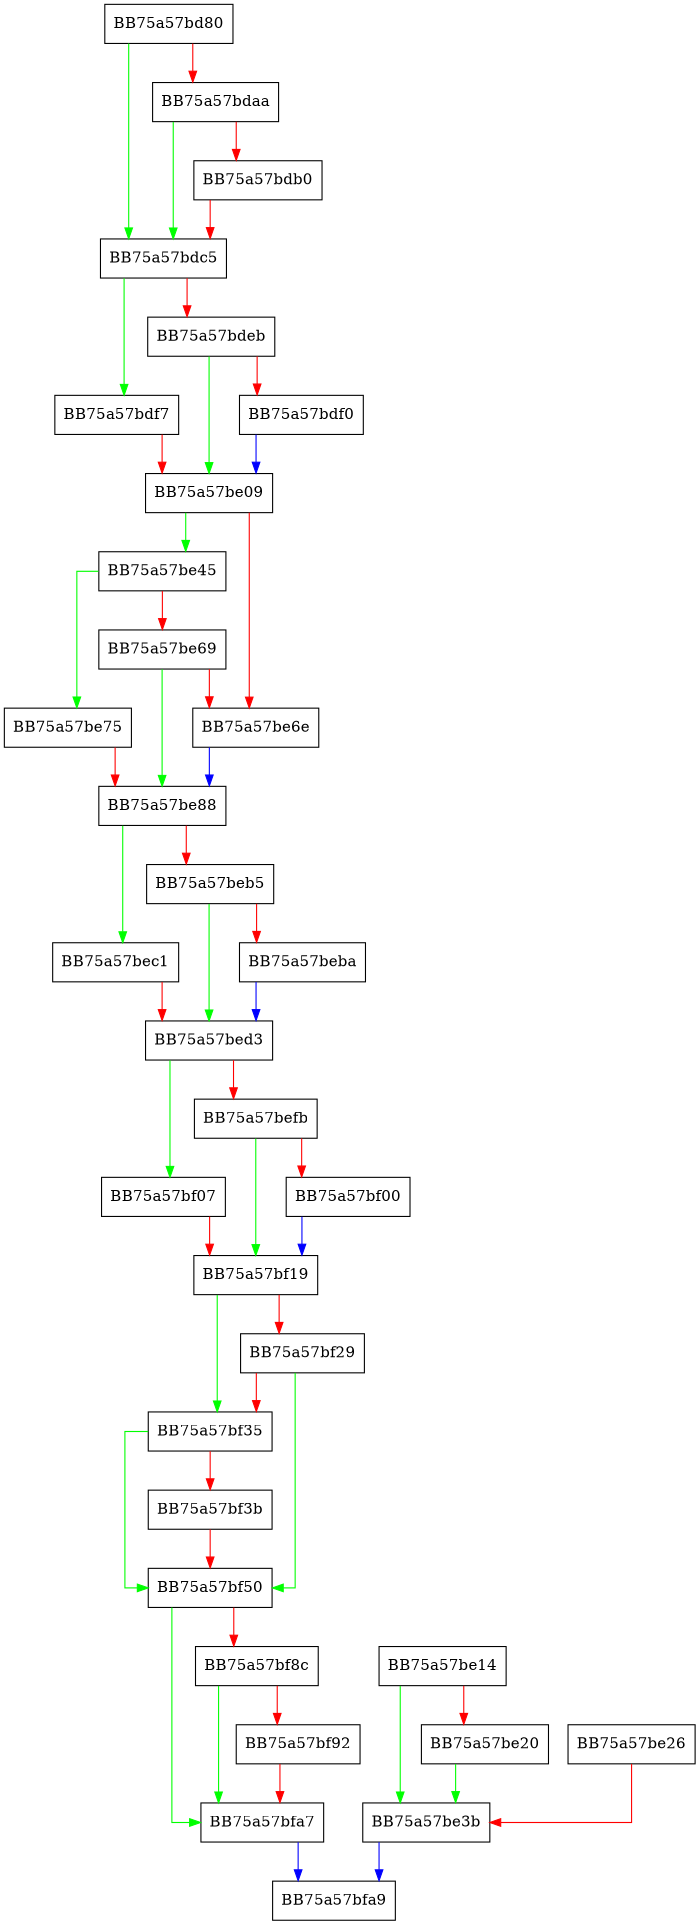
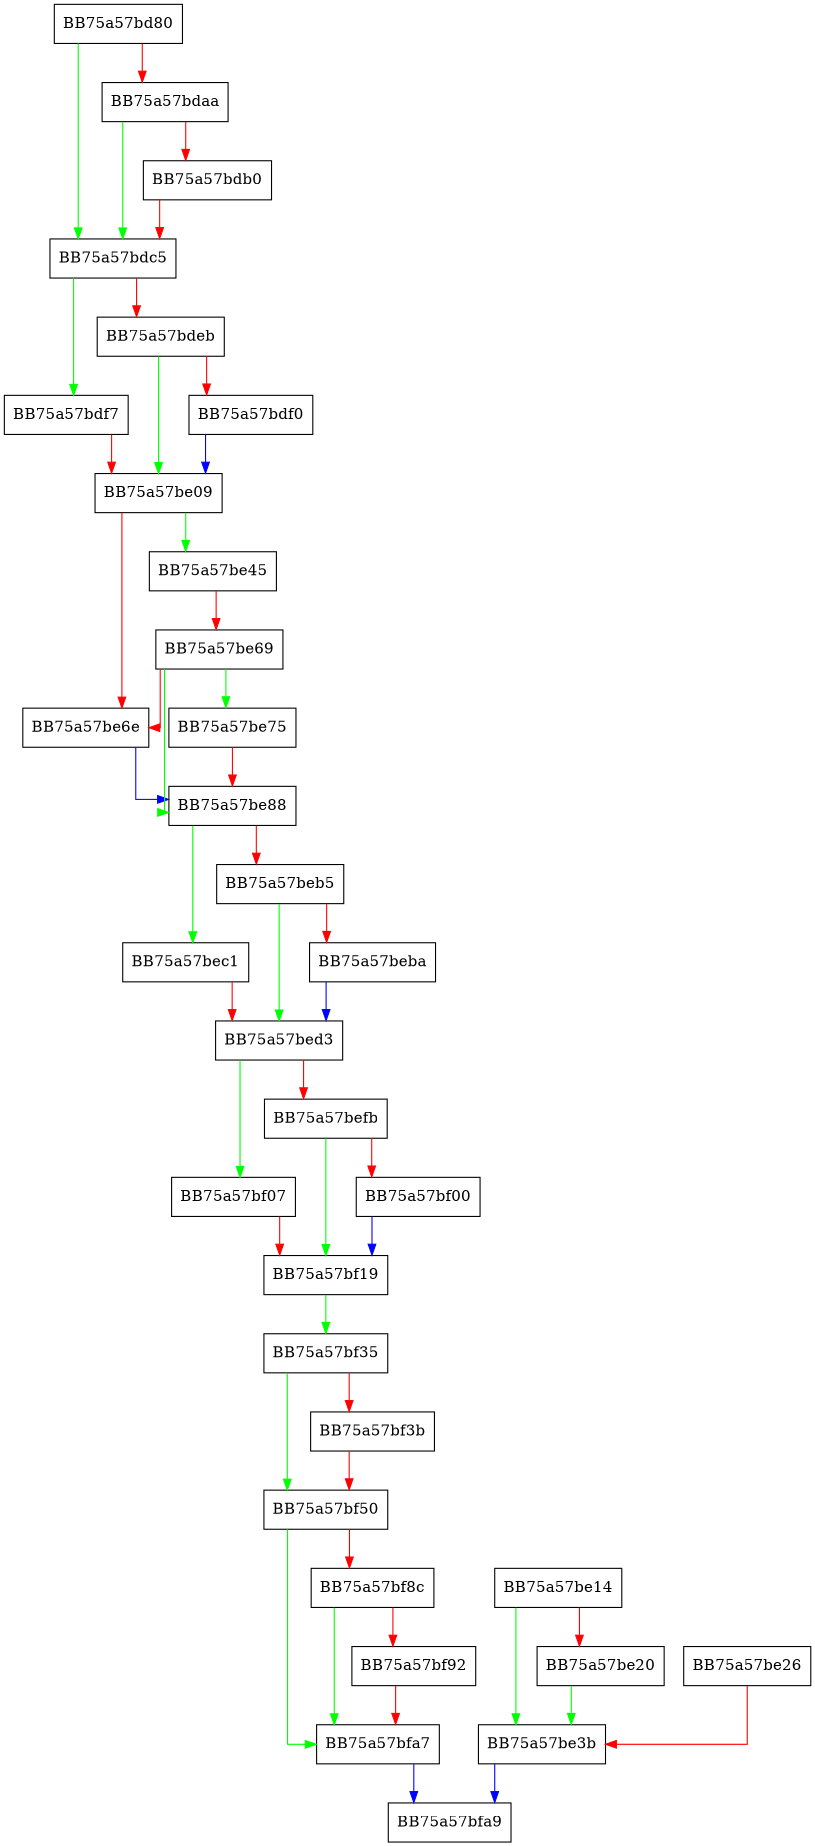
(77, 623) -> (226, 683)
(302, 1353) -> none
